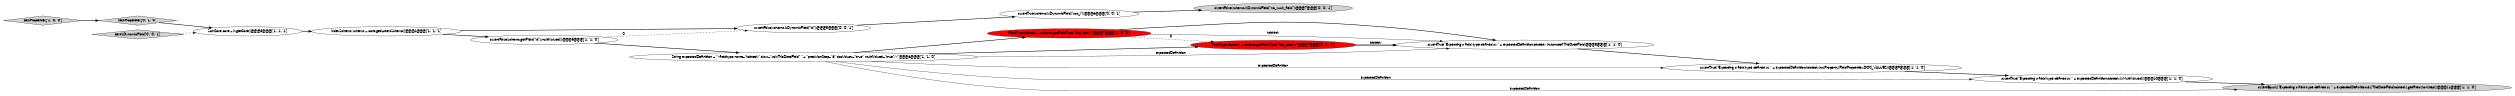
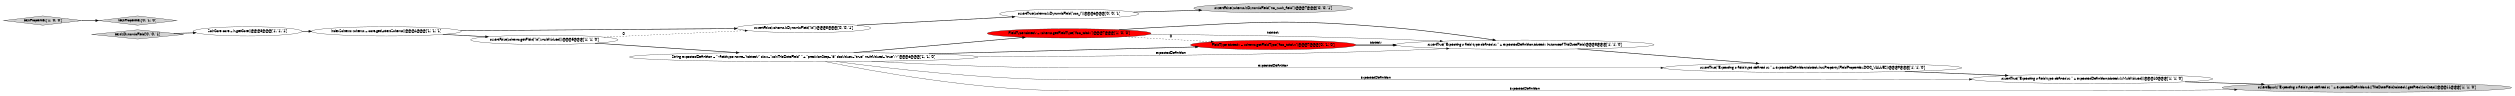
(184, 25) -> none
(183, 33) -> (183, 33)
